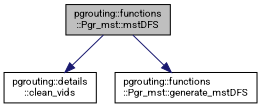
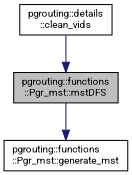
(88, 50) -> (66, 49)
(186, 88) -> (66, 156)
